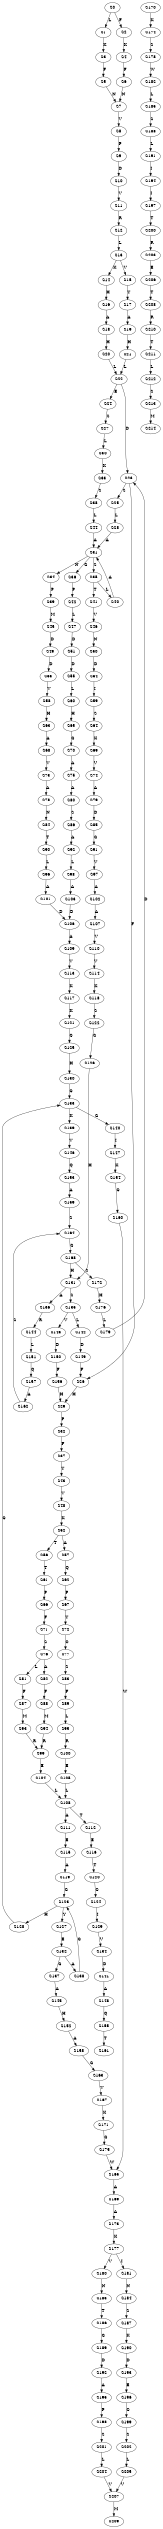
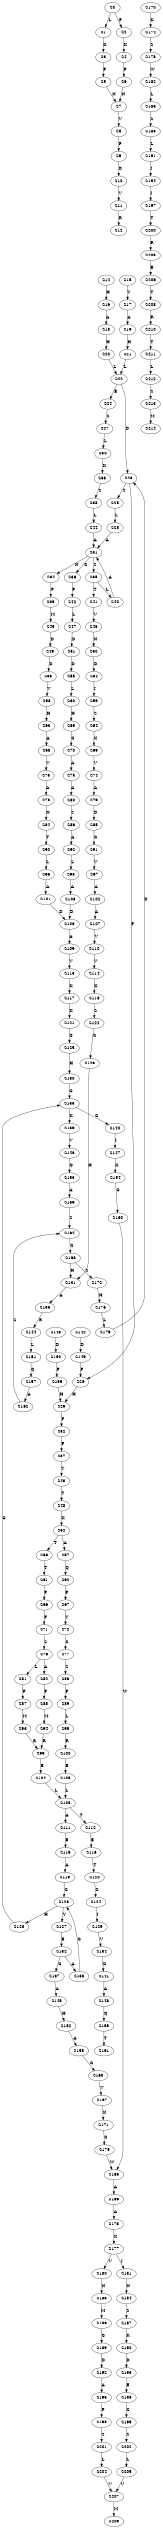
(119, 255) -> none
(71, 1308) -> none
(63, 1494) -> (63, 1494)
(103, 2311) -> (103, 2311)
